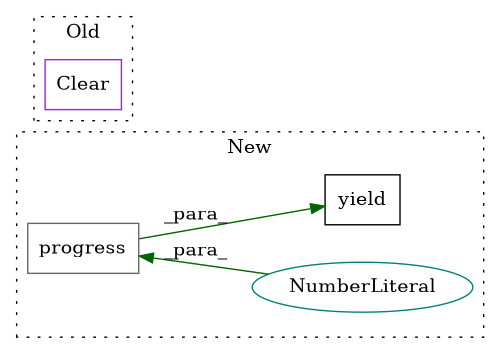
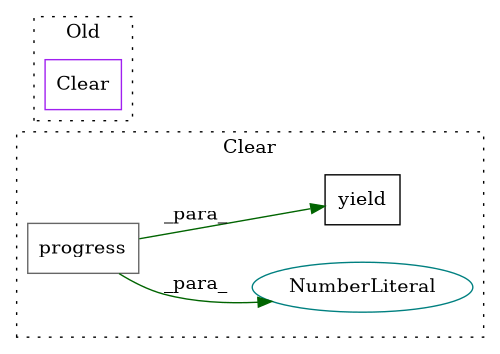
(250, 148) -> (250, 148)
(211, 266) -> (186, 299)
